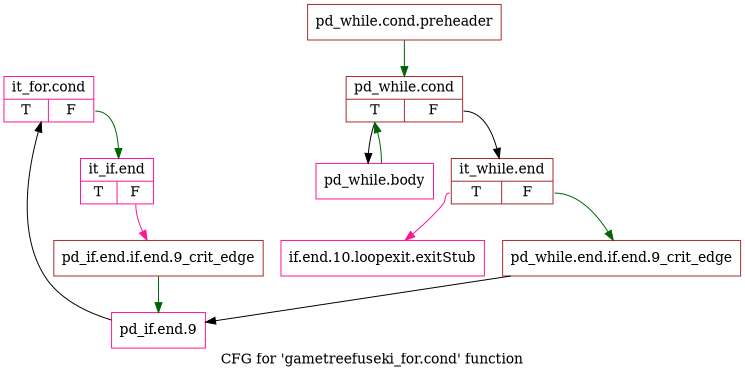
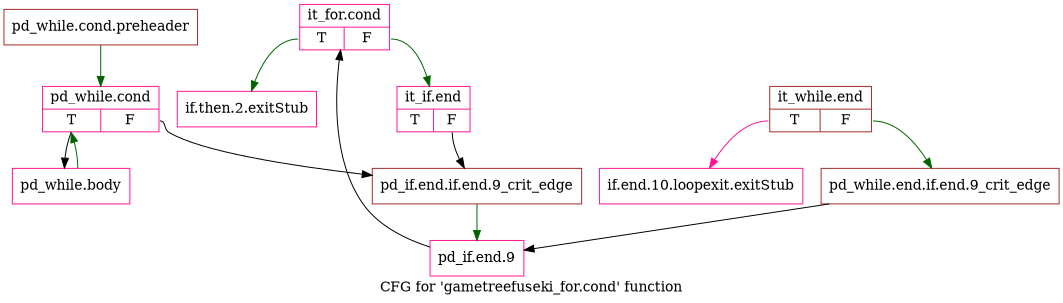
(404, 99) -> (101, 109)
none -> (247, 109)
(486, 124) -> (256, 158)
(138, 218) -> (454, 146)
